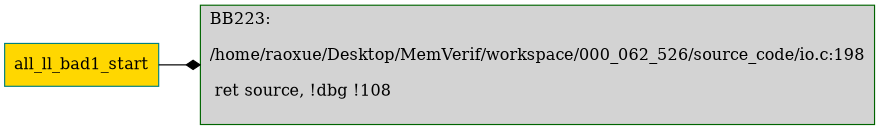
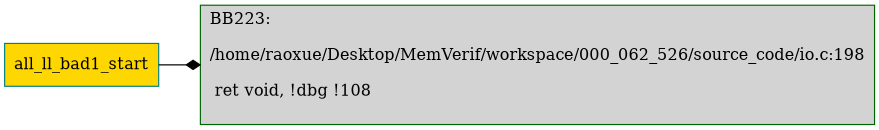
(301, 91) -> (291, 91)
